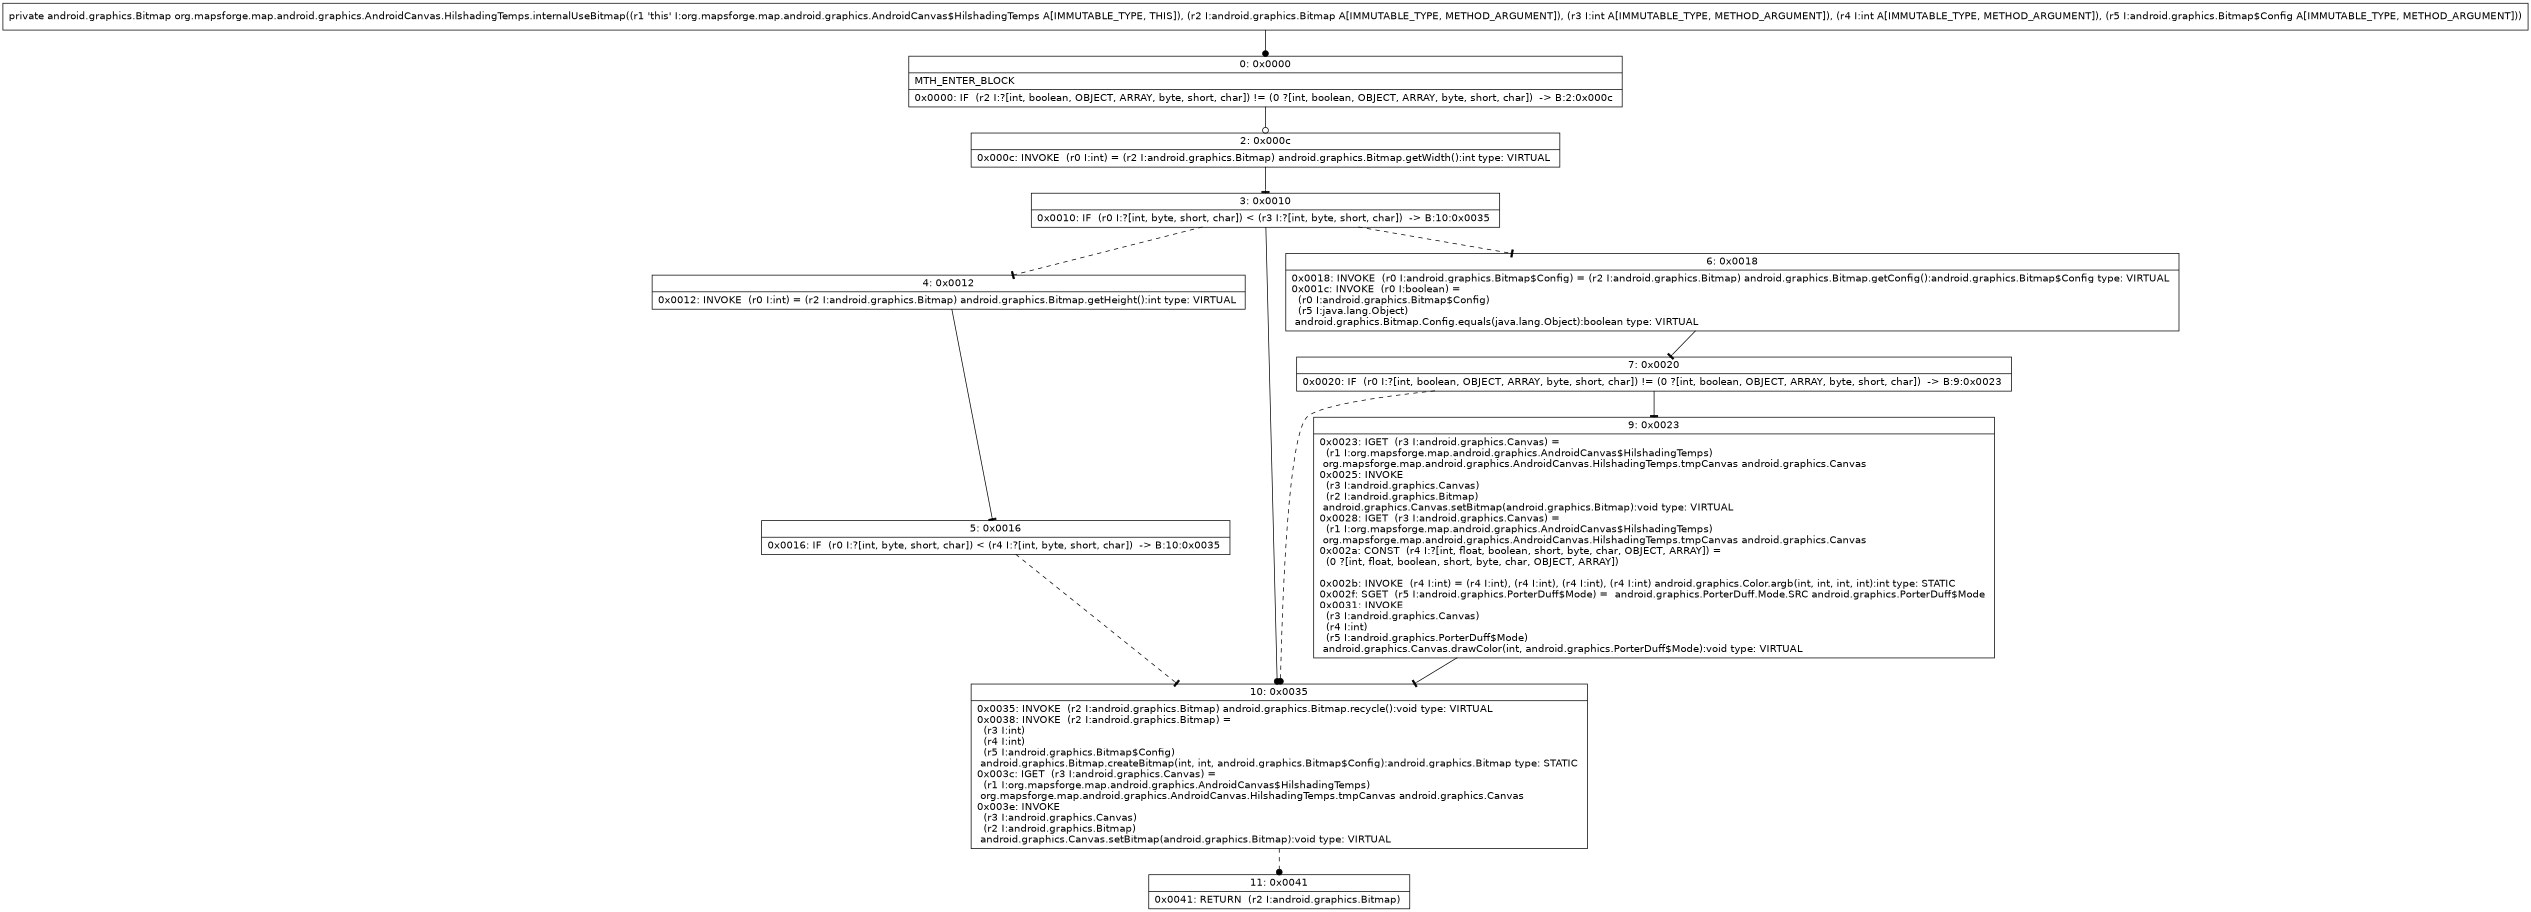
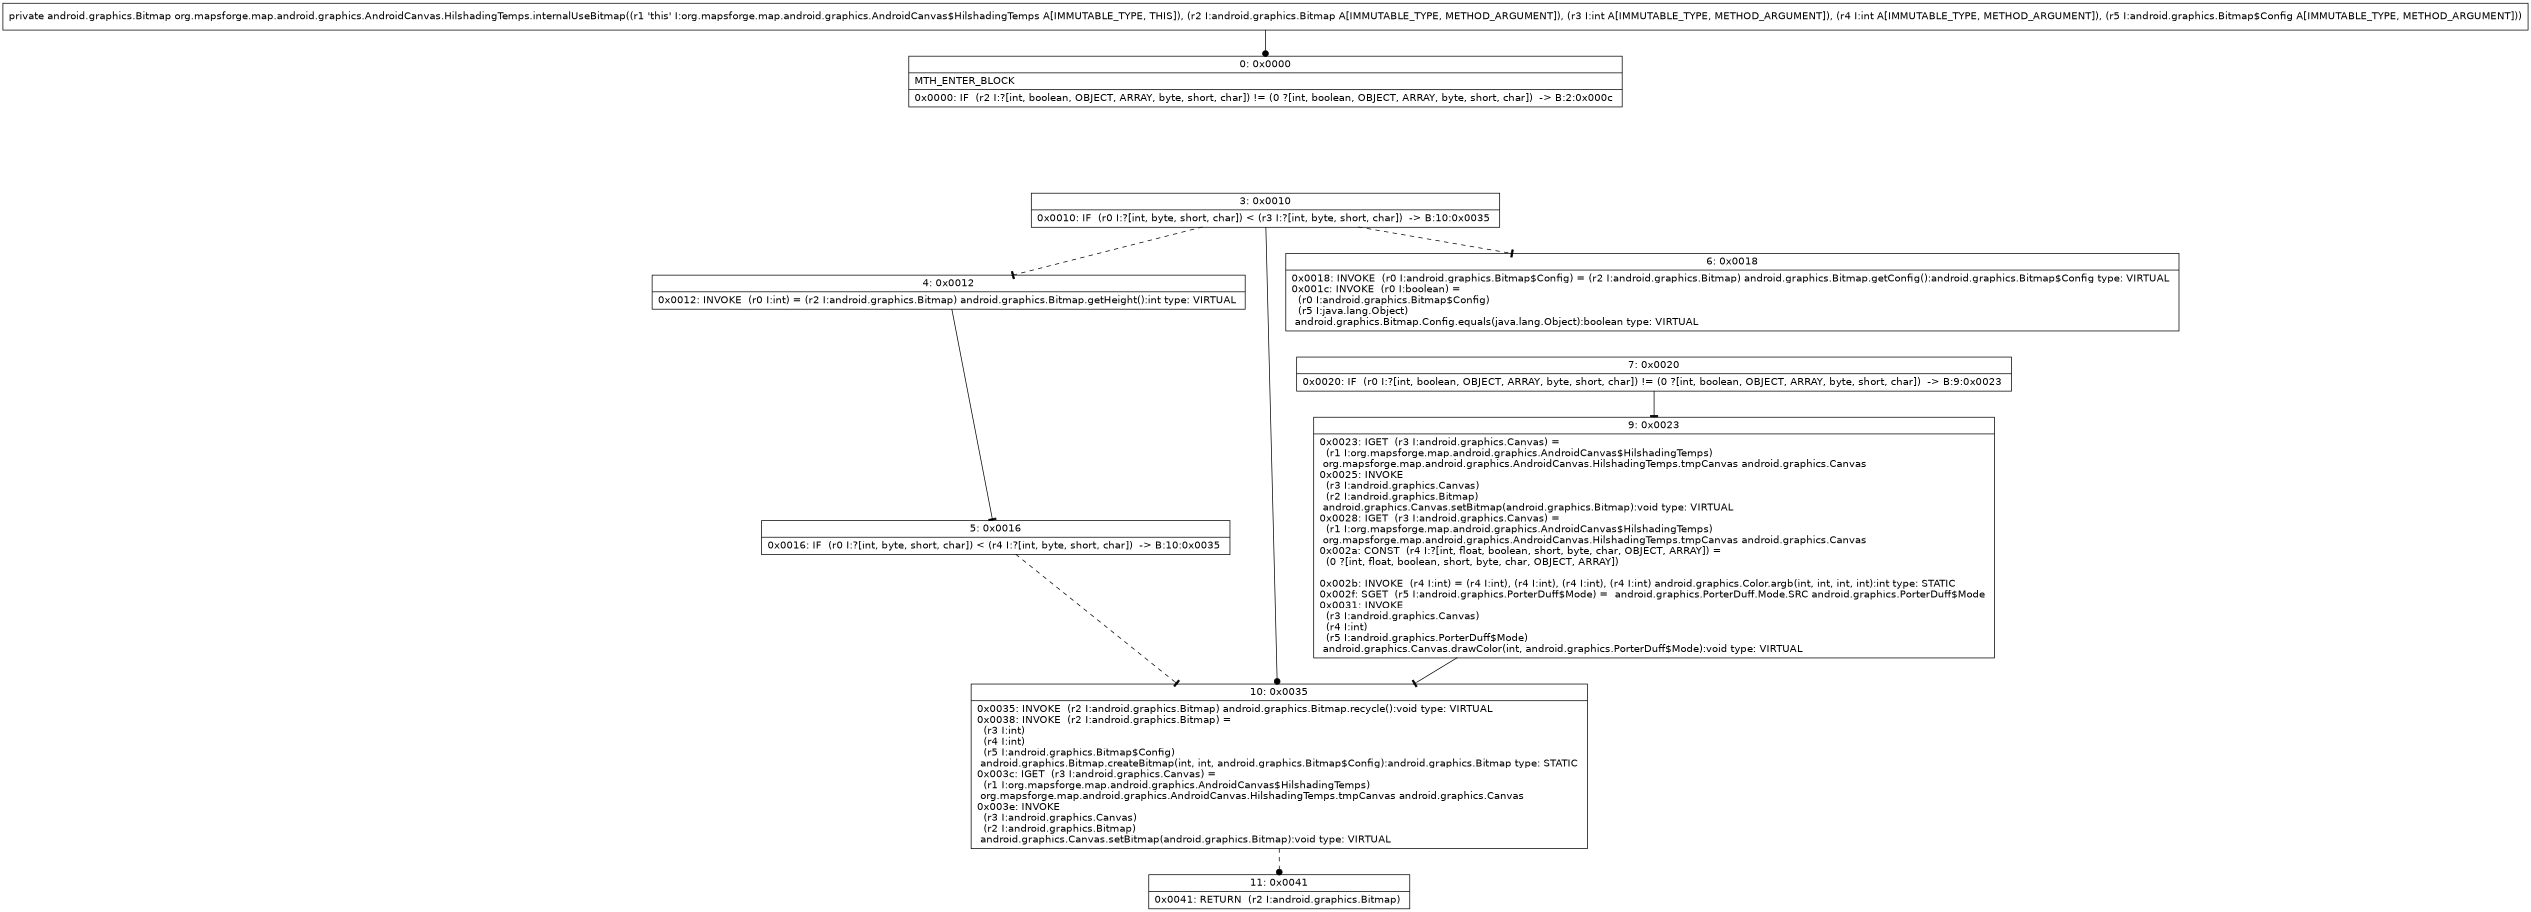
(1265, 150) -> none
(1684, 343) -> none
(1292, 481) -> none
